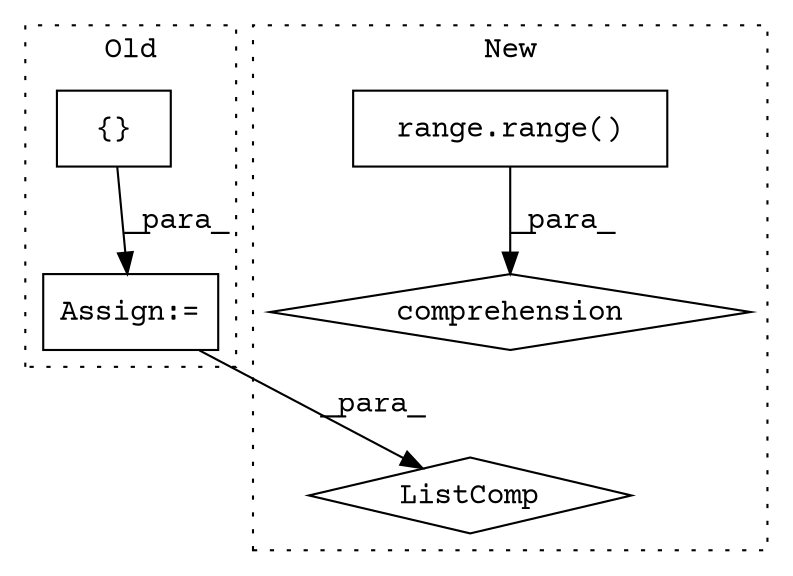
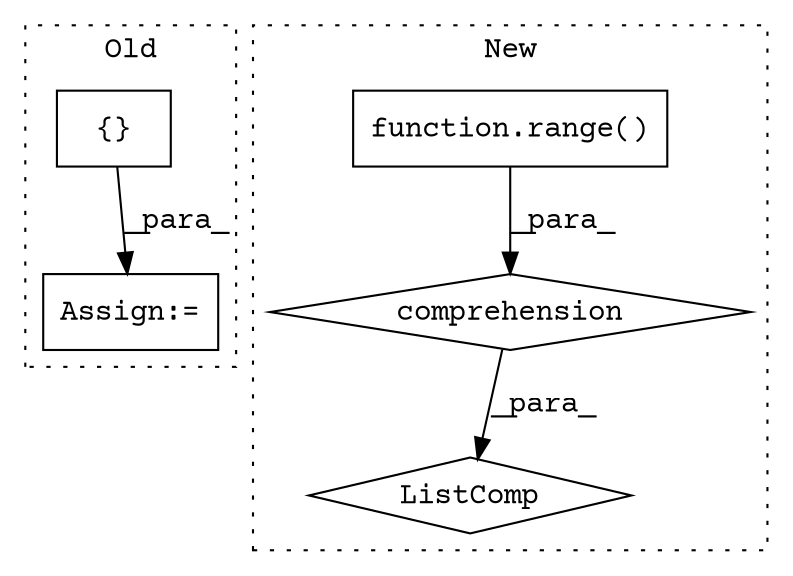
(510, 129) -> (510, 129)
(301, 404) -> (492, 394)
